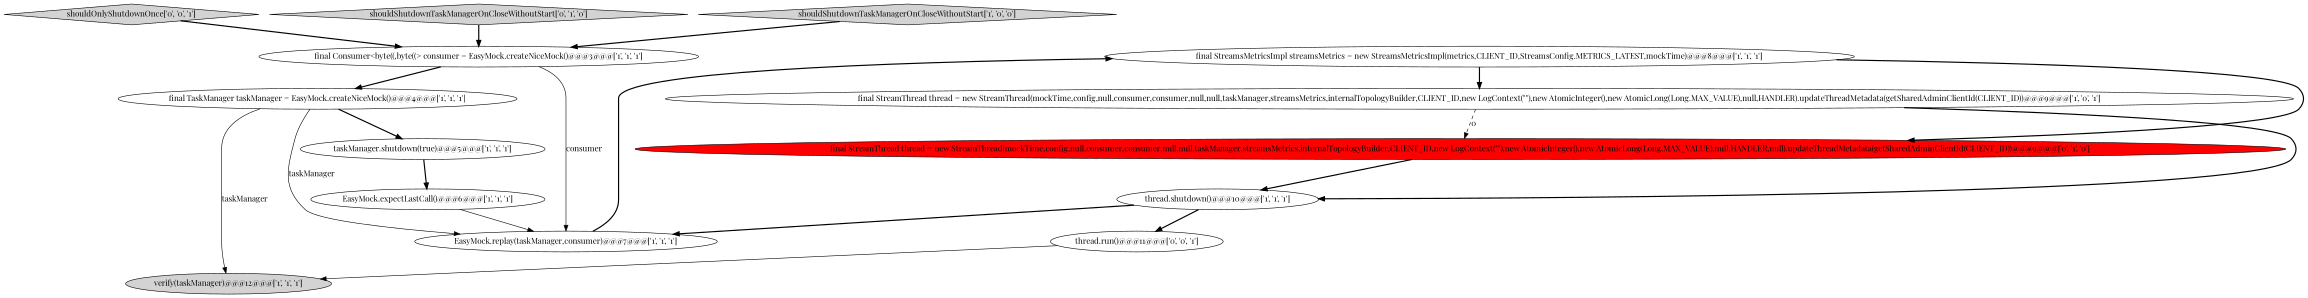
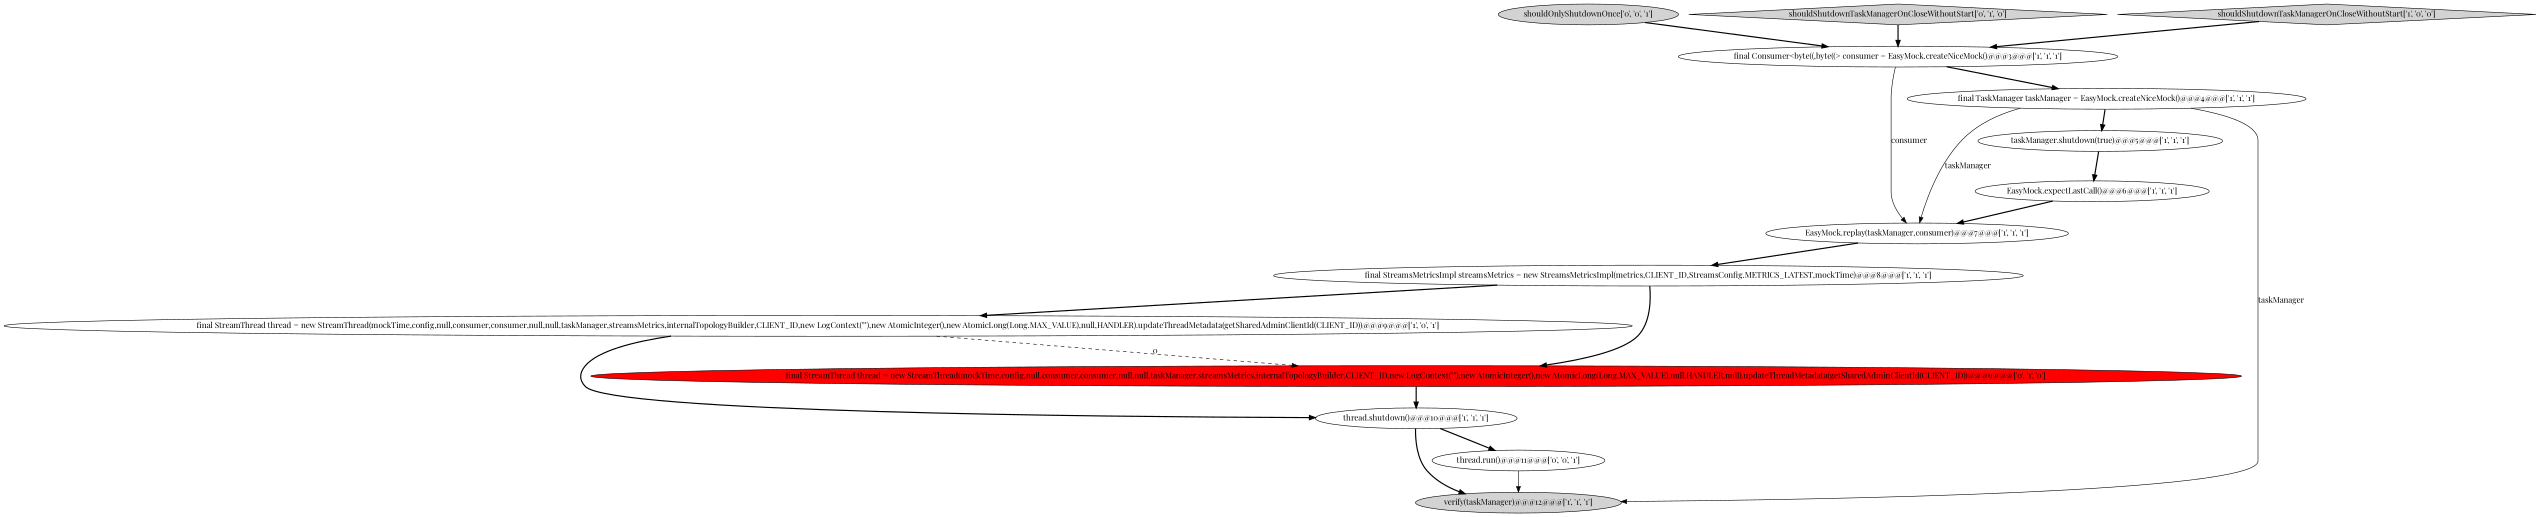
(132, 14) -> (1588, 14)
(907, 219) -> (1425, 469)
(494, 220) -> (2008, 212)
